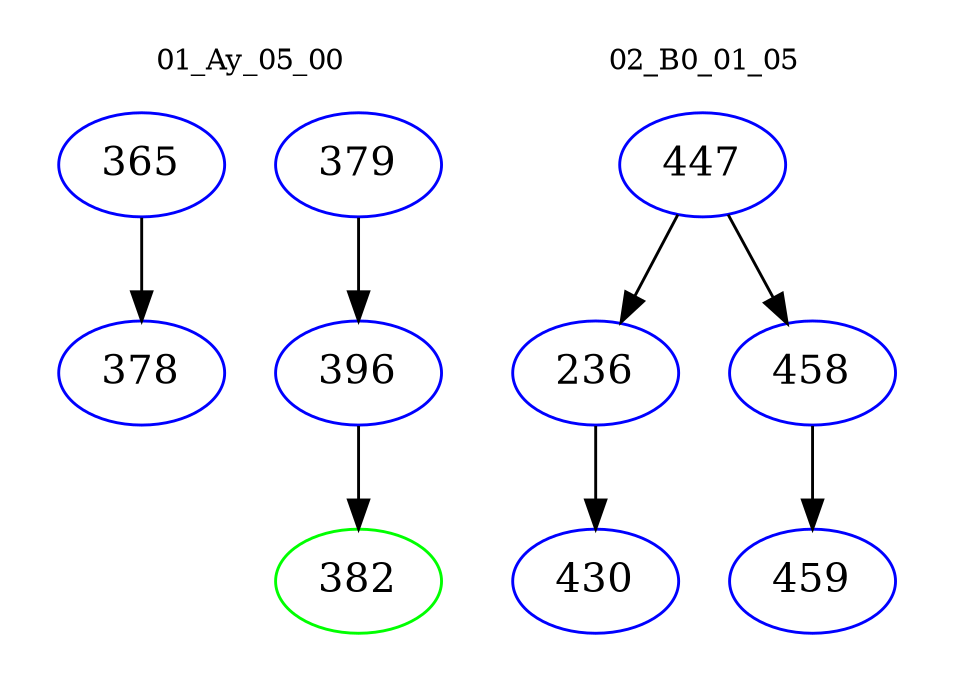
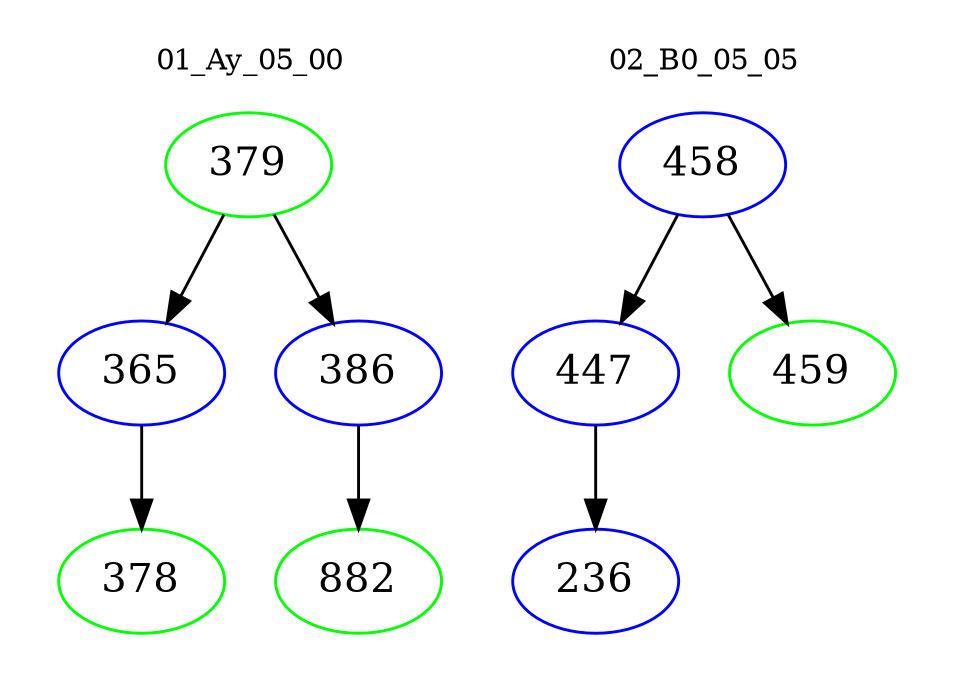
(704, 62) -> (704, 62)
(359, 165) -> (249, 165)
none -> (202, 255)
(751, 256) -> (656, 255)
(142, 373) -> (142, 581)
(359, 373) -> (359, 373)
(359, 581) -> (359, 581)
(596, 581) -> none
(813, 581) -> (813, 373)
